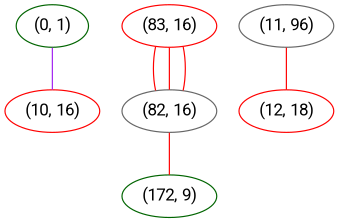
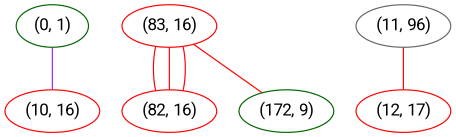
(169, 111) -> (169, 111)
(286, 111) -> (403, 111)
(169, 154) -> (228, 68)
